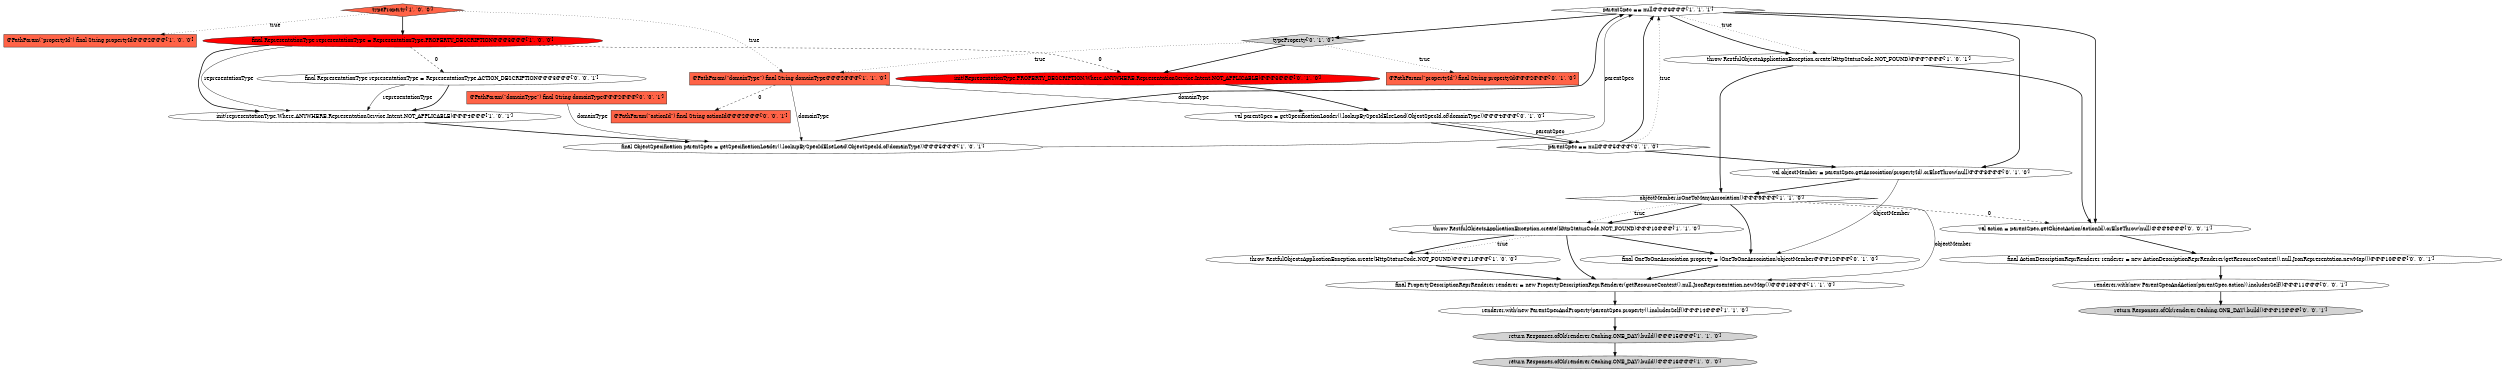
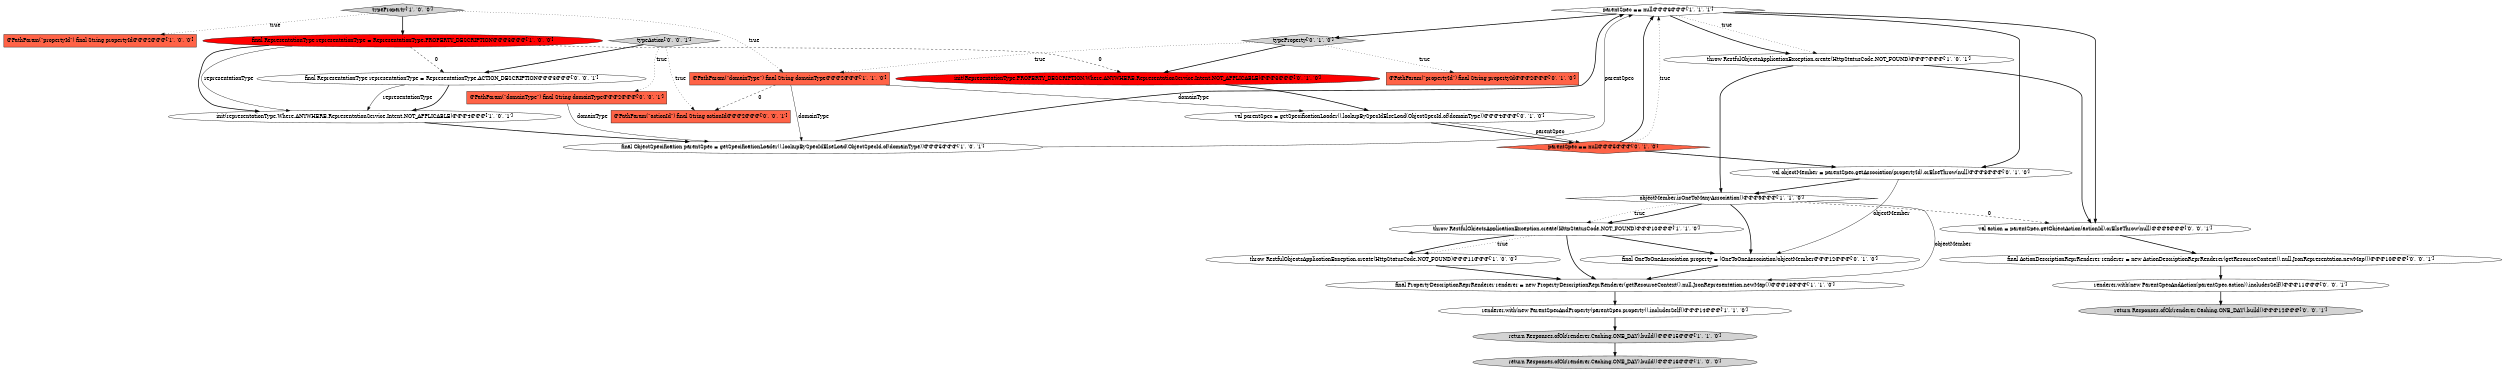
(403, 10) -> (403, 10)
none -> (664, 41)
(1603, 147) -> (1603, 147)
